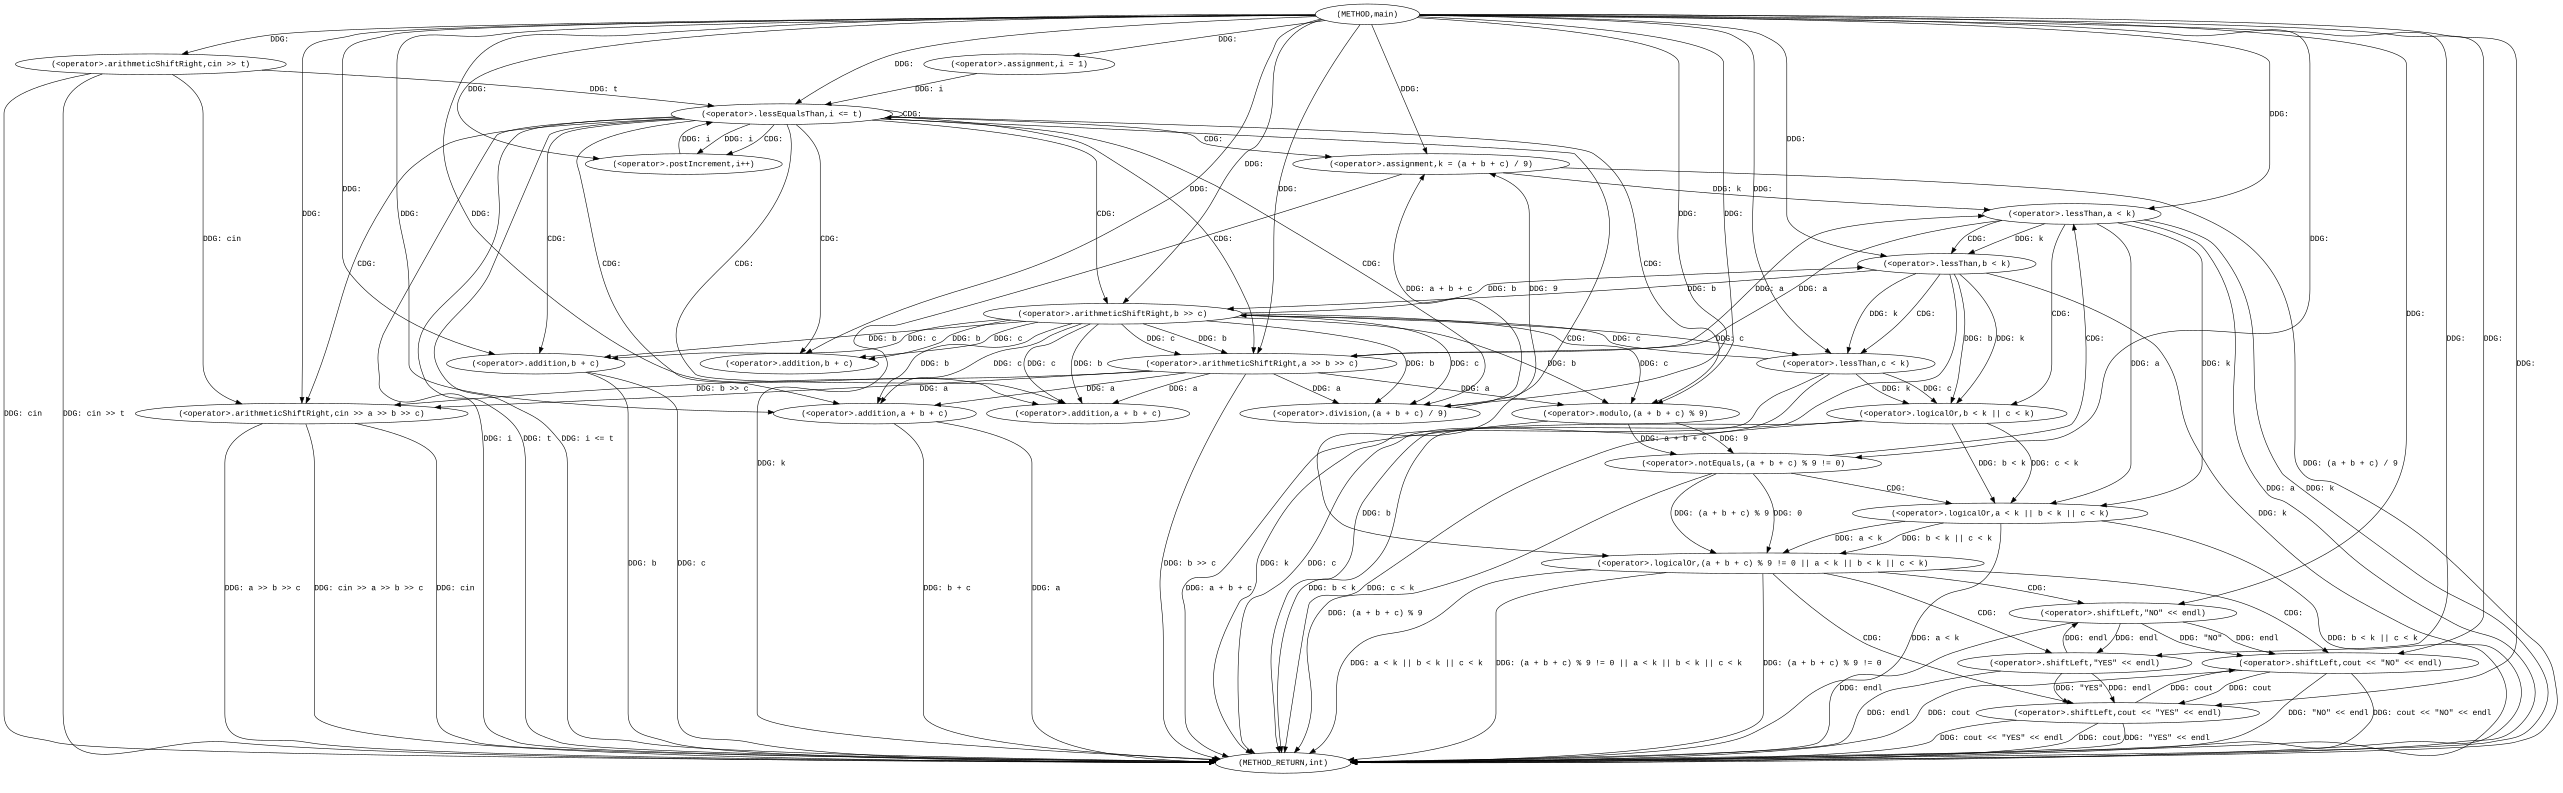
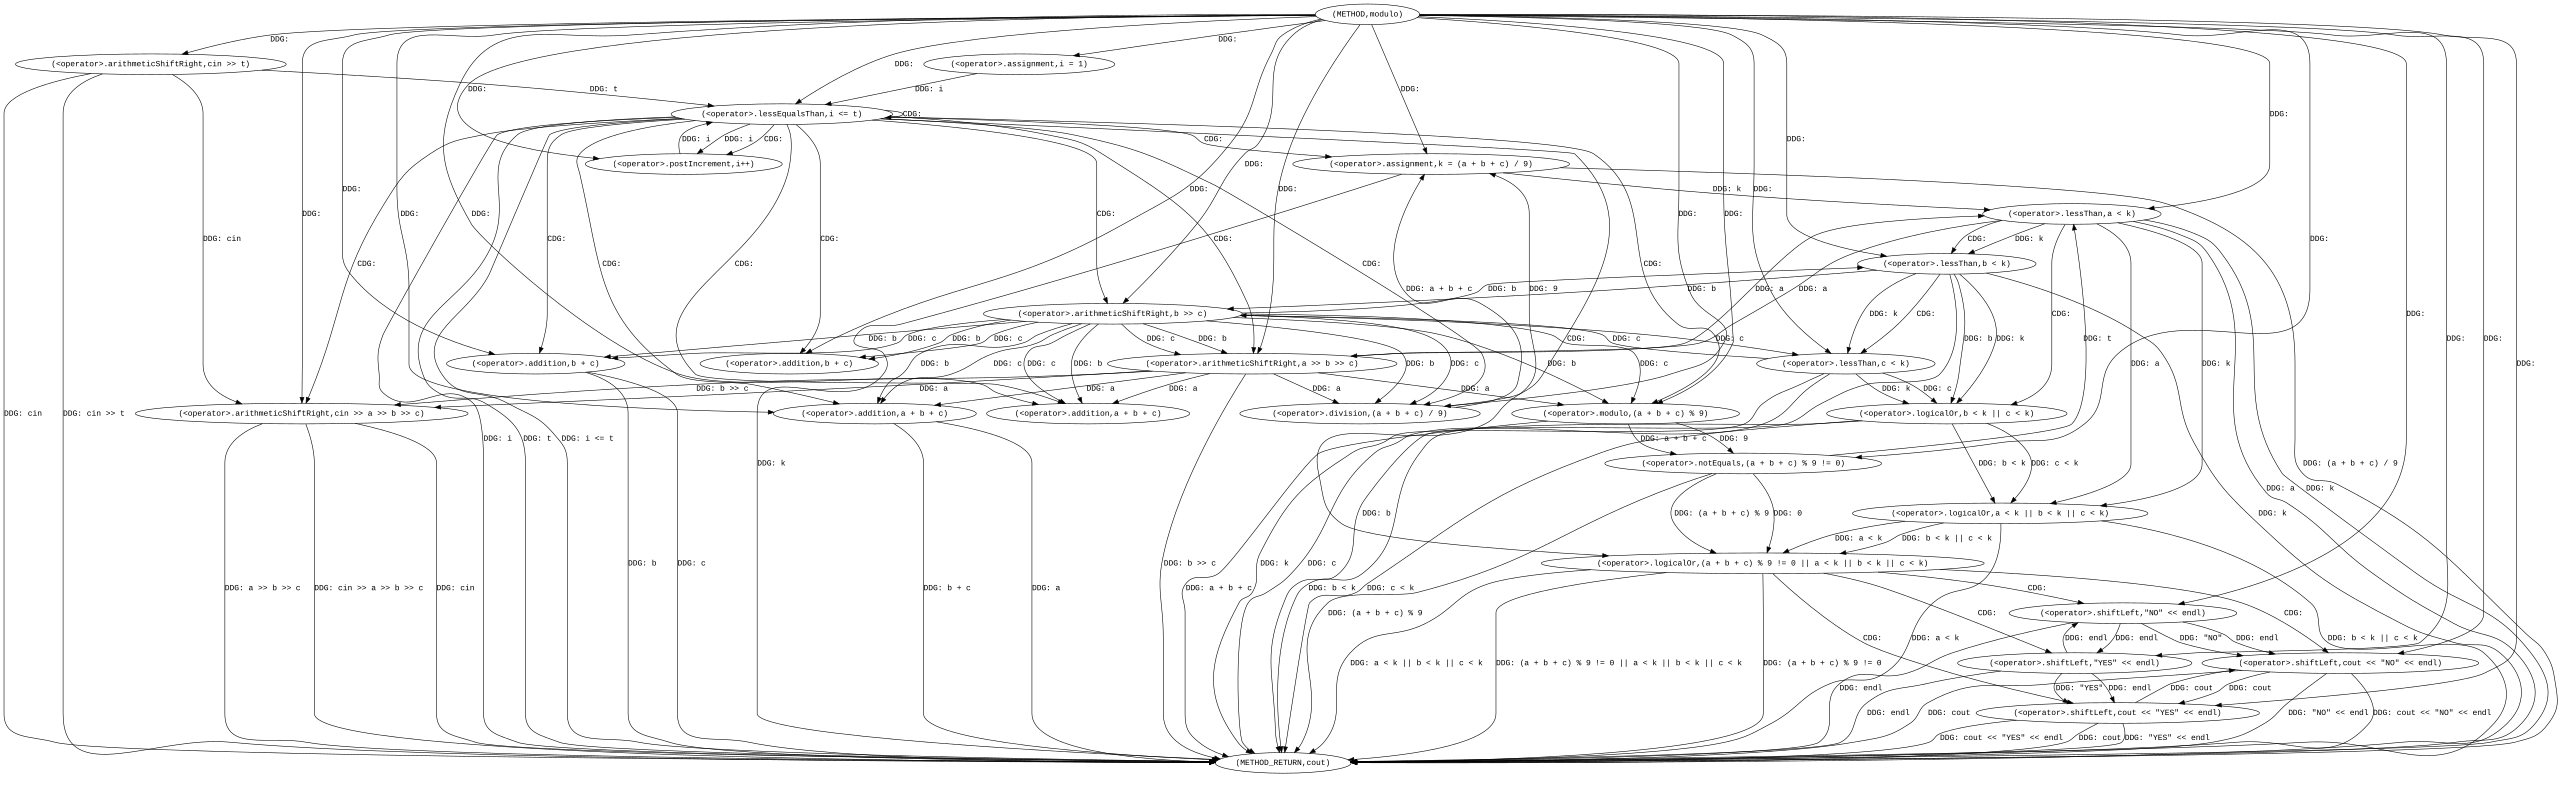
(1367, 14) -> (1367, 14)
(2098, 339) -> (2098, 339)
(1869, 488) -> none
(1283, 763) -> (1283, 763)
